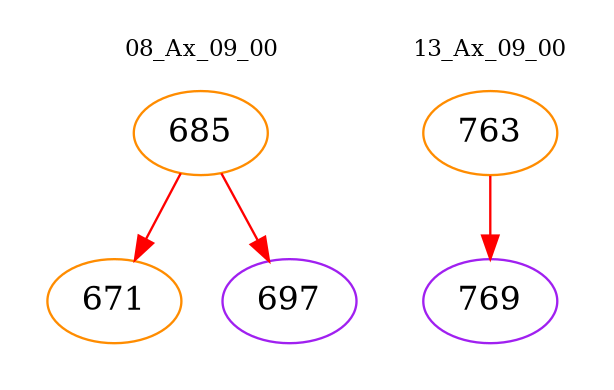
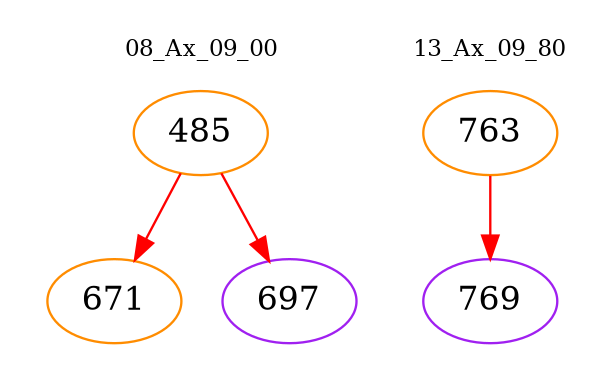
(490, 50) -> (490, 50)
(201, 133) -> (201, 133)
